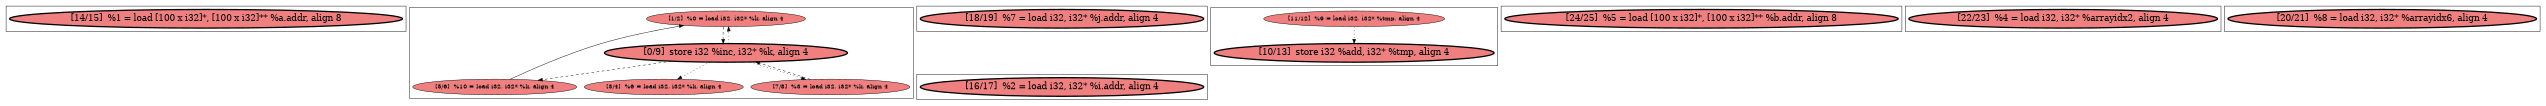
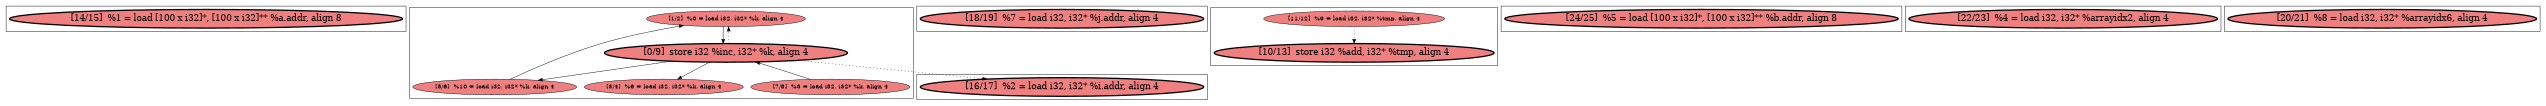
(723, 33) -> (723, 33)
(607, 70) -> (607, 70)
(696, 70) -> (696, 70)
(776, 70) -> (890, 70)
(785, 71) -> (785, 71)
